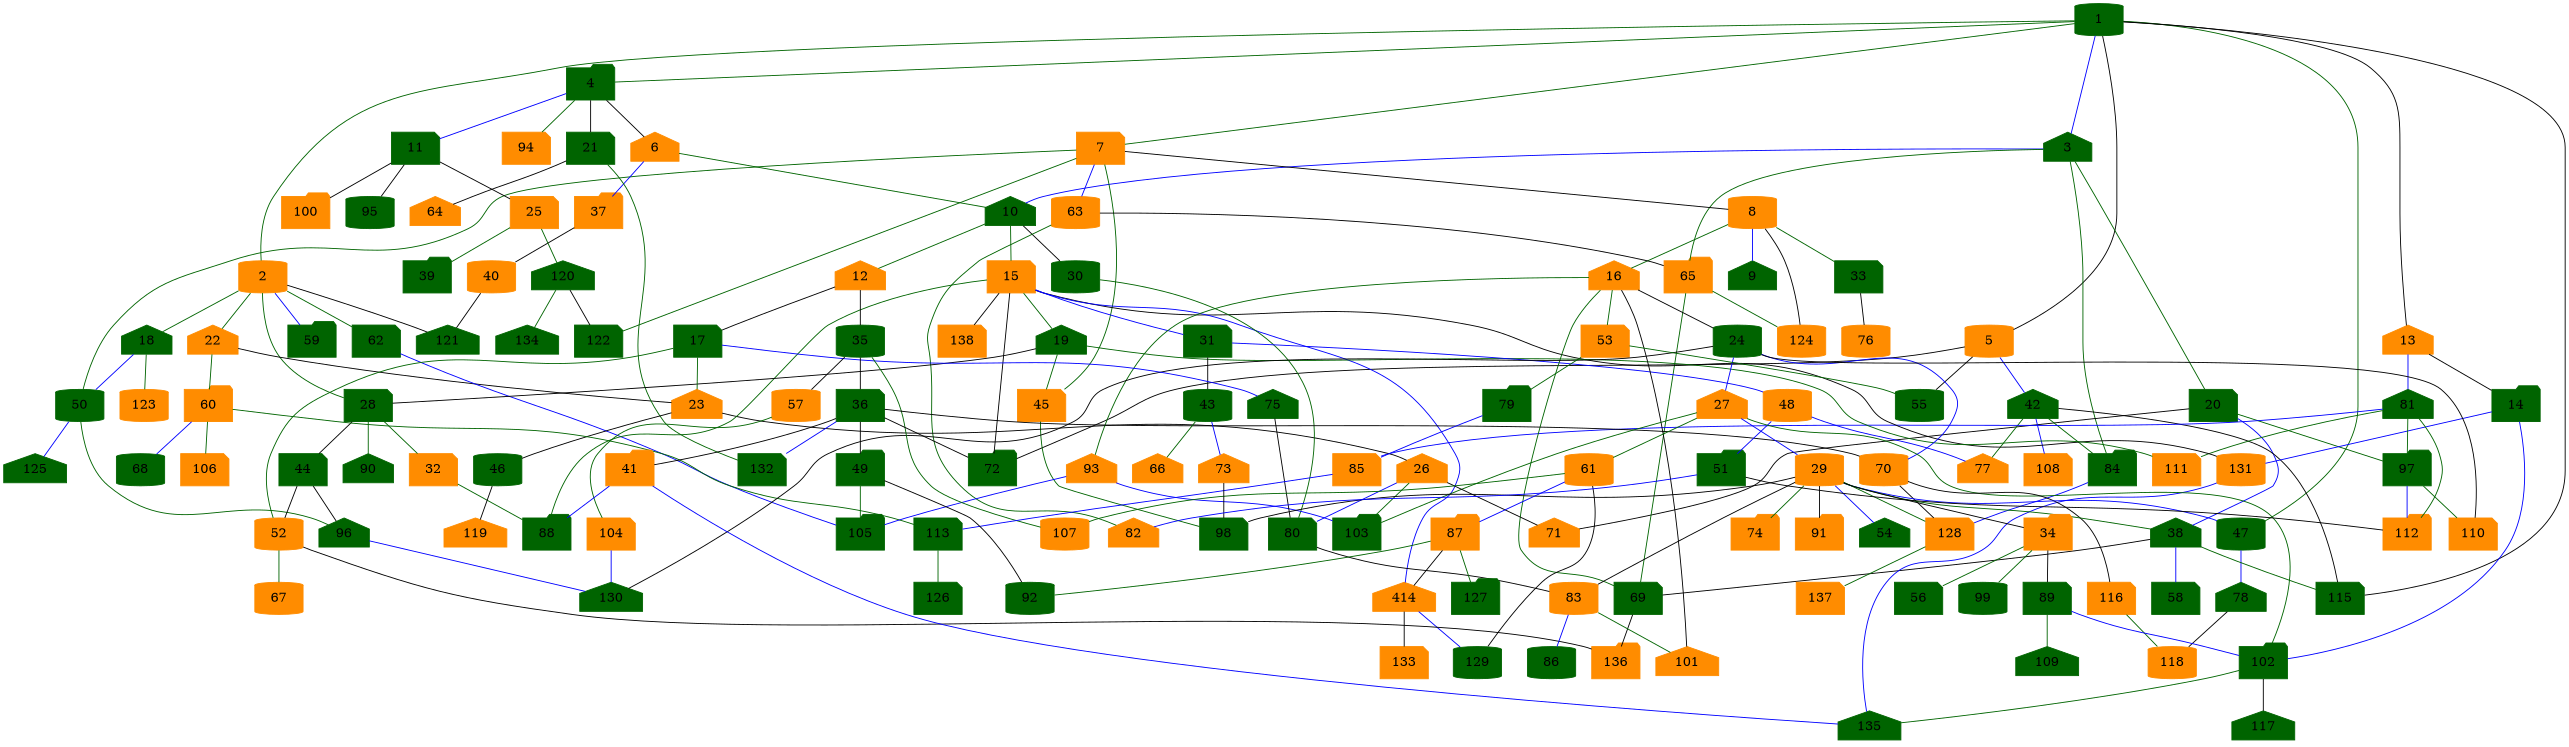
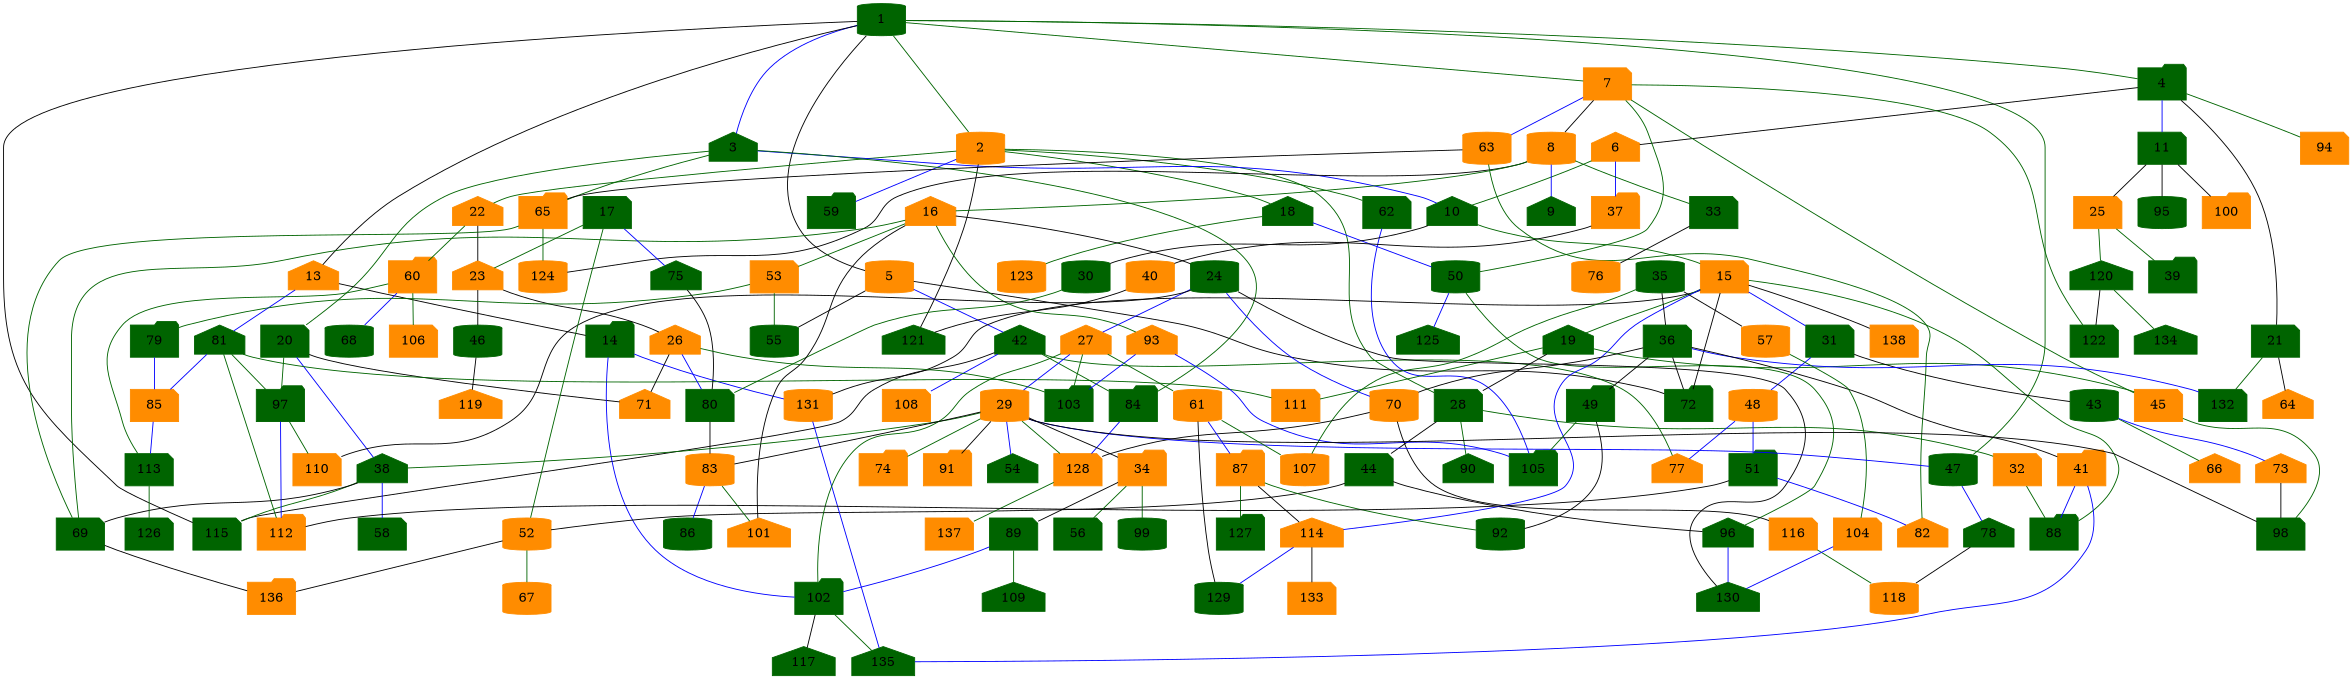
(860, 277) -> none
(1404, 598) -> (1312, 534)
